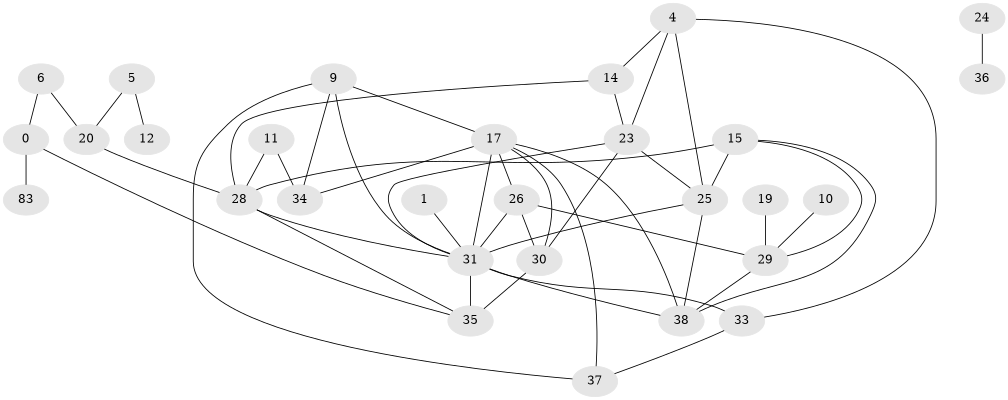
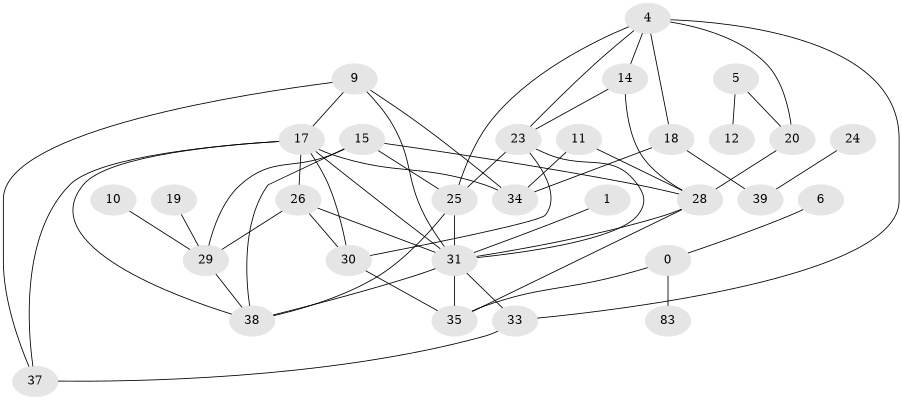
(982, 79) -> (760, 200)
(64, 109) -> (751, 51)
none -> (671, 139)
